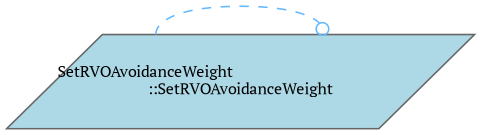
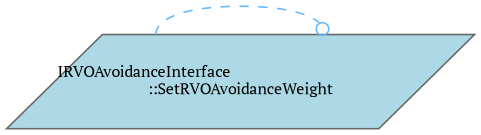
(241, 82) -> (241, 82)
